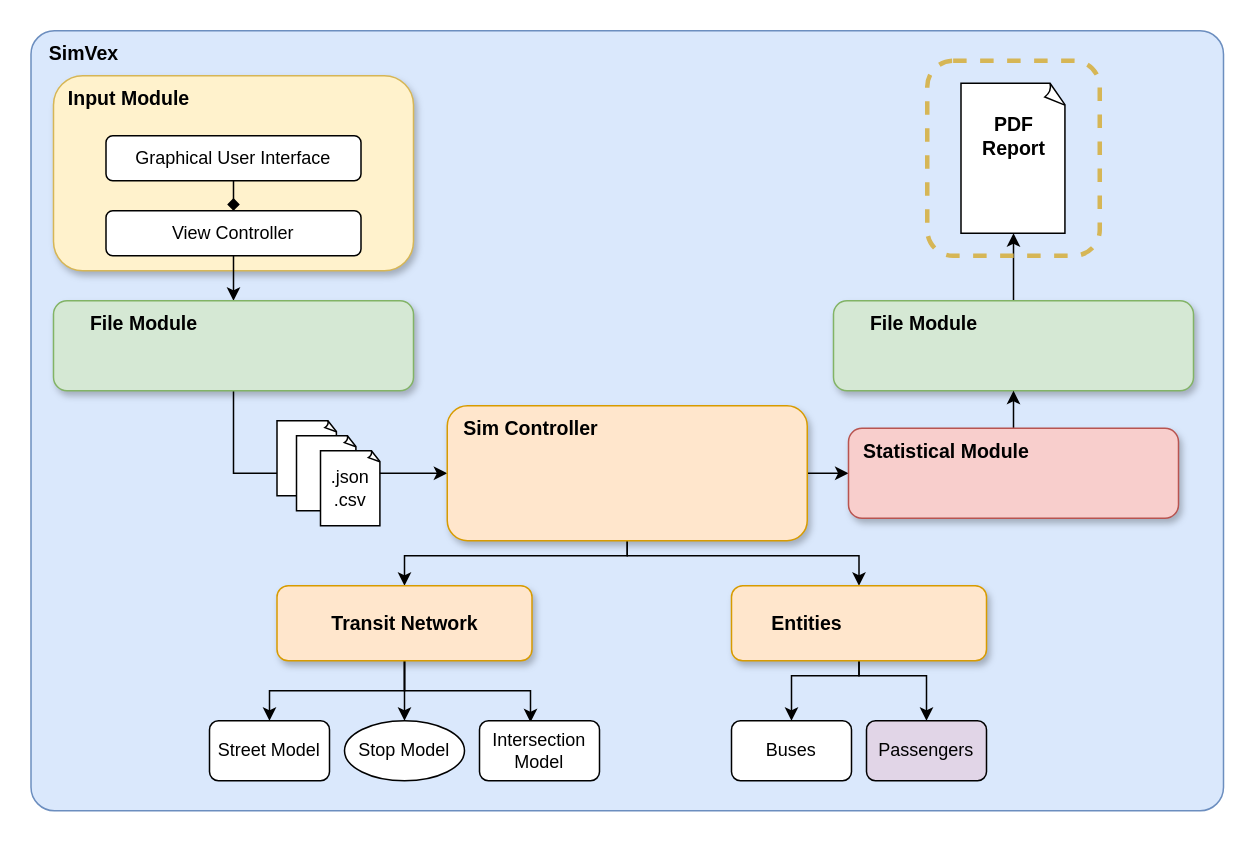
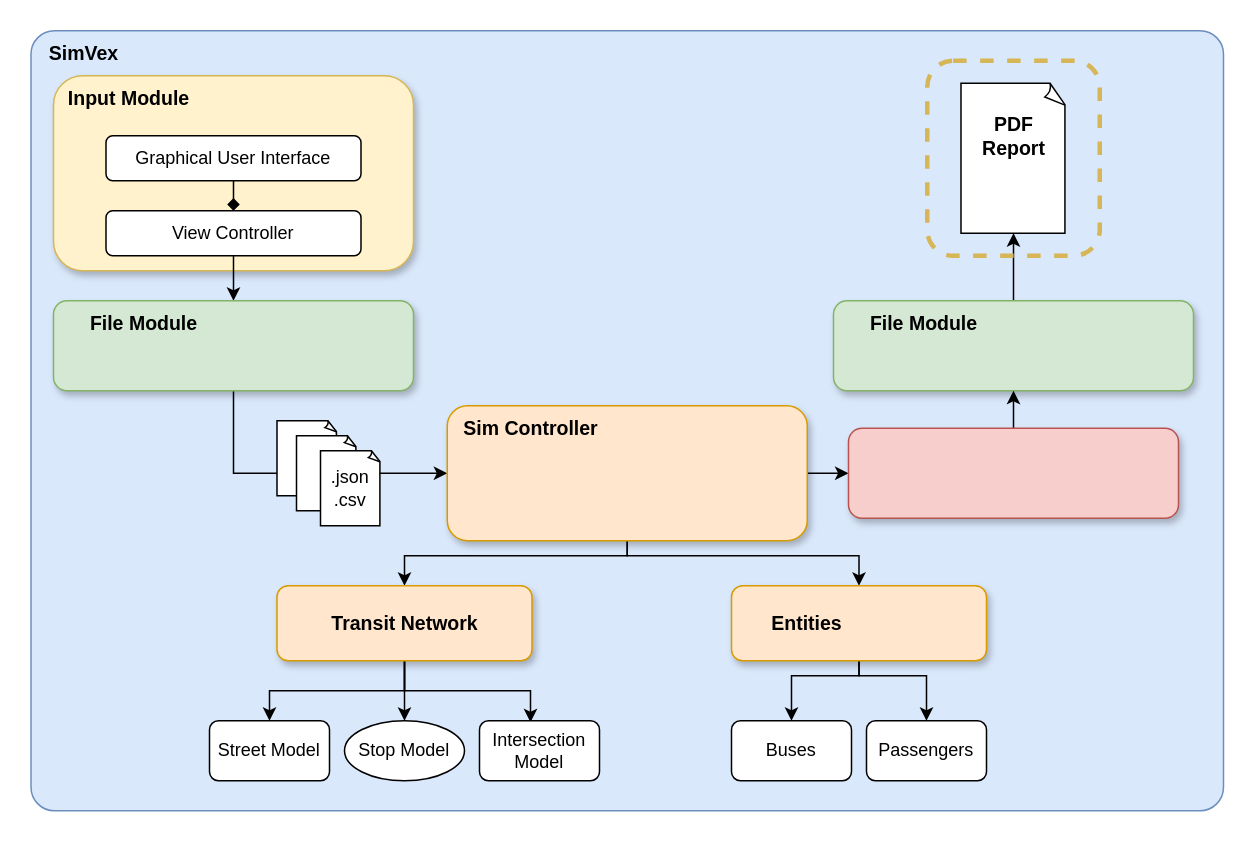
(946, 451) -> none
(926, 751) -> (926, 751)
